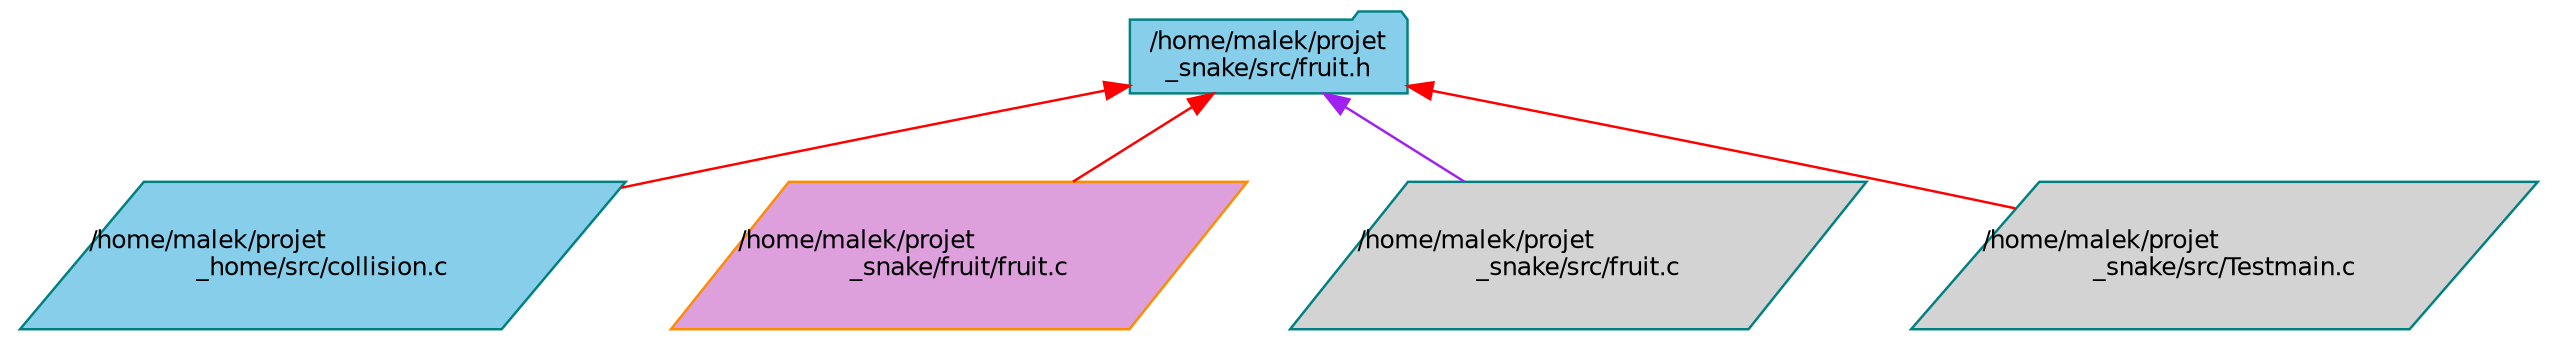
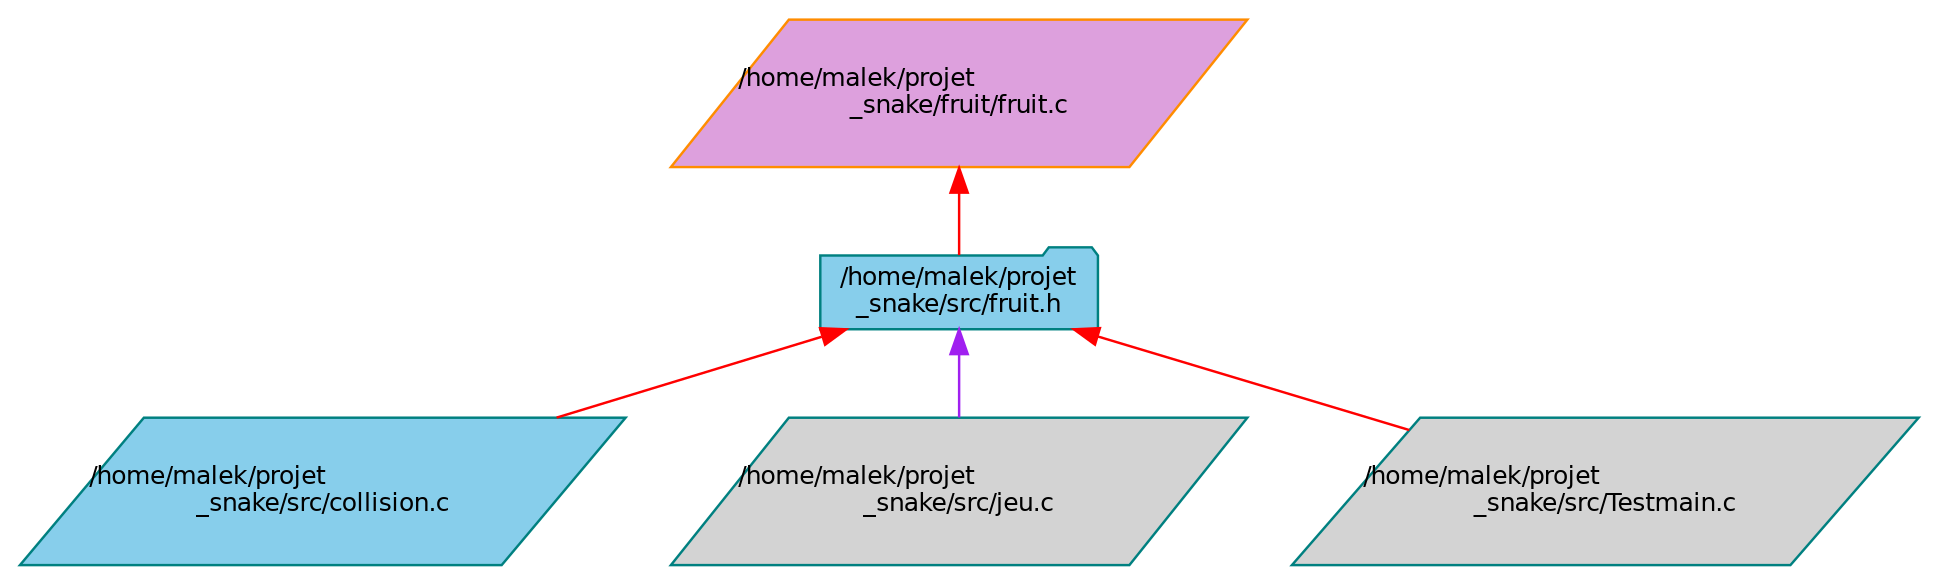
(1133, 144) -> (959, 224)
(323, 256) -> (323, 491)
(1578, 256) -> (959, 491)
